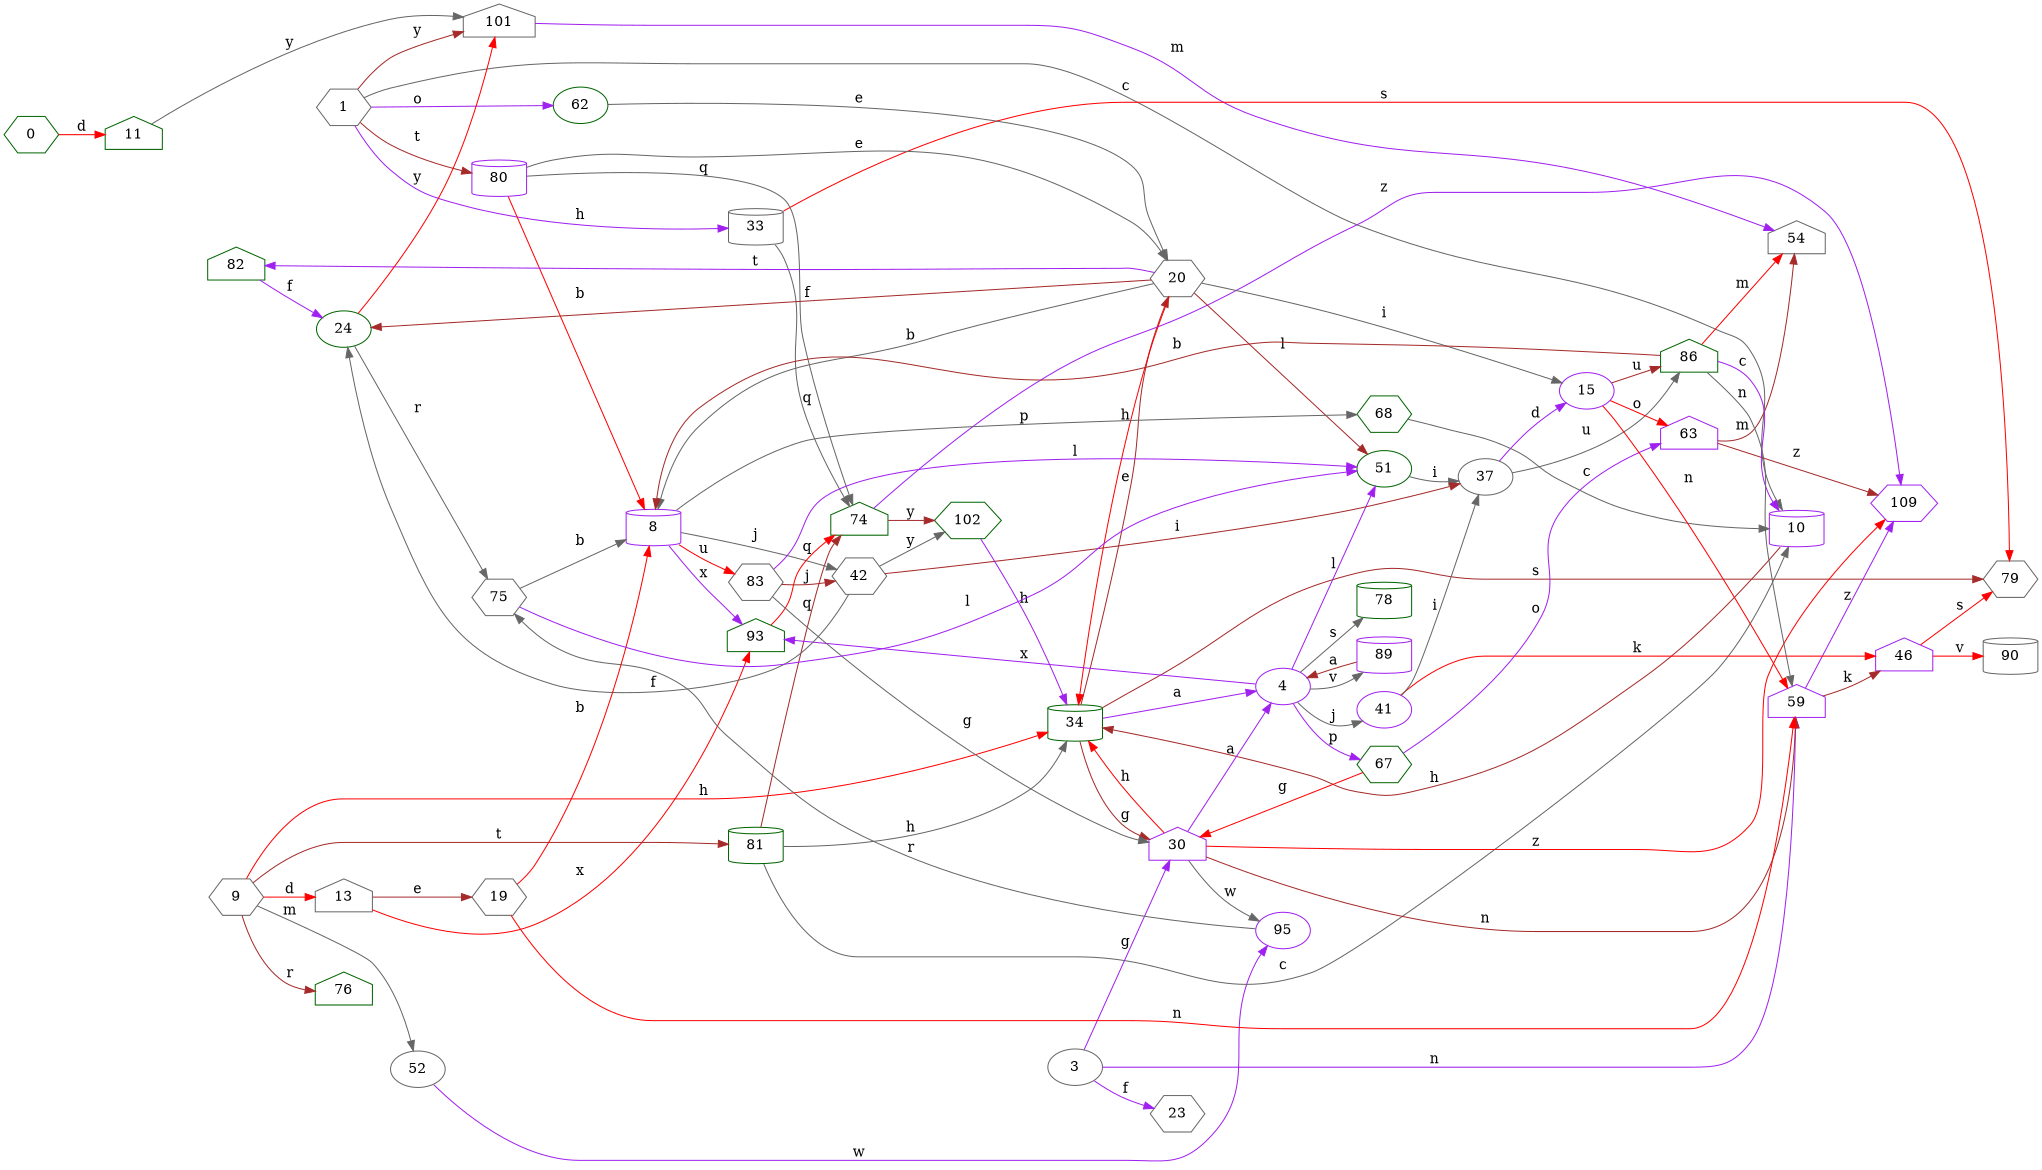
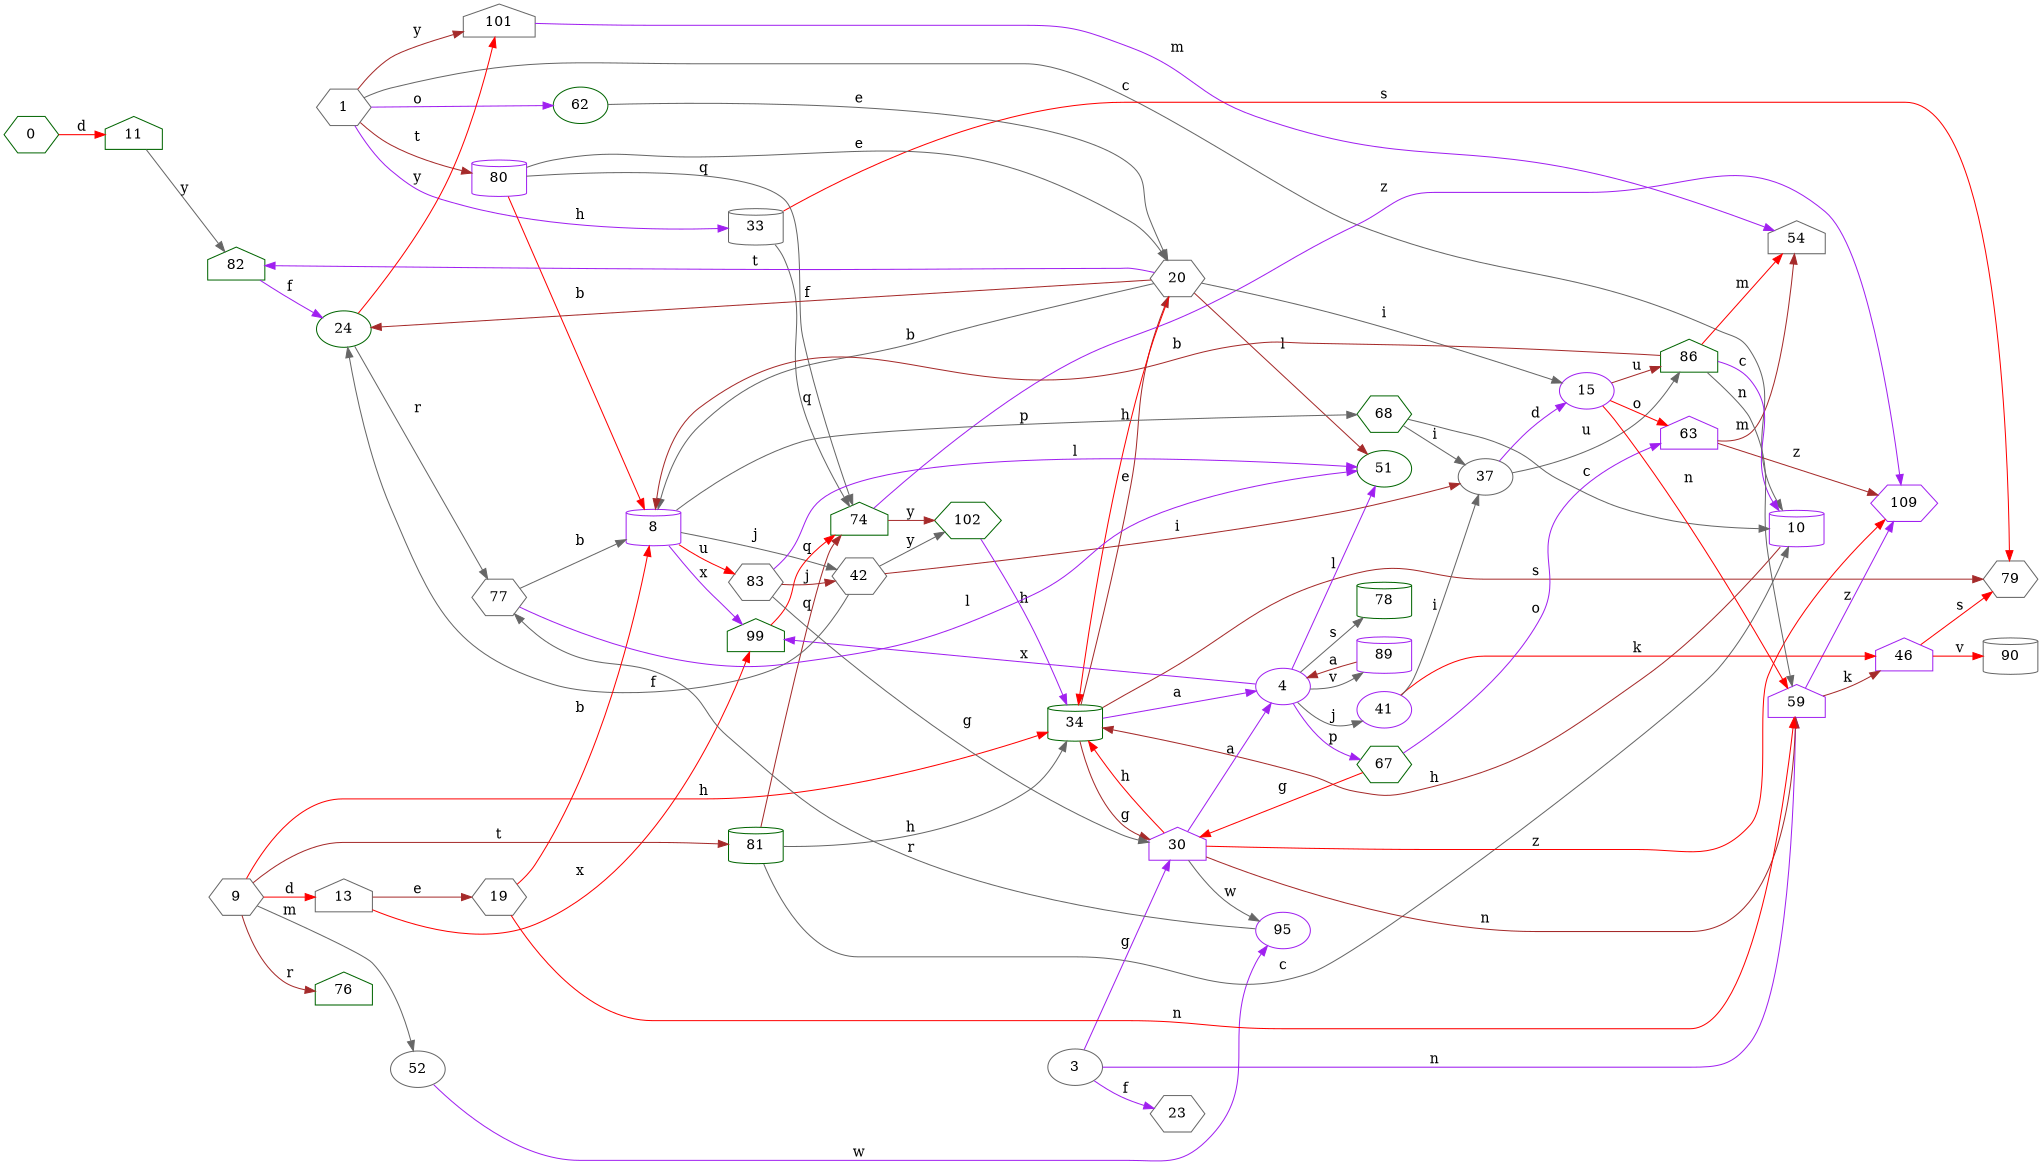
(296, 50) -> (182, 197)
(1429, 481) -> (1430, 442)
(499, 597) -> (499, 597)
(756, 637) -> (756, 637)
